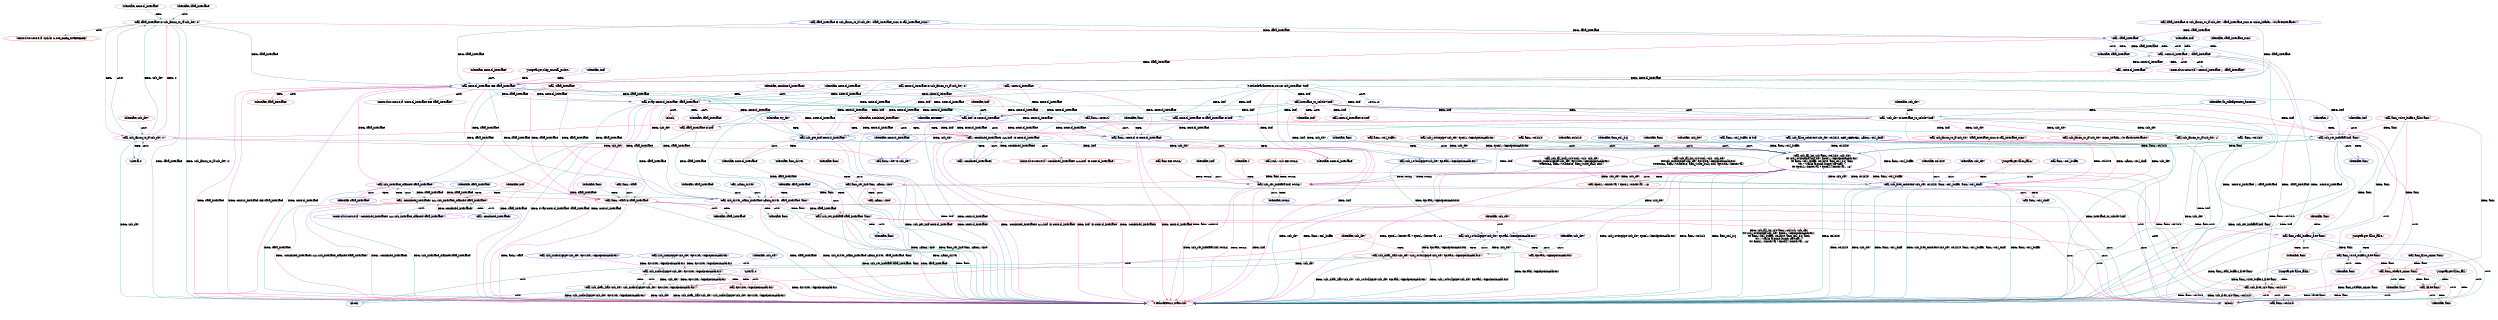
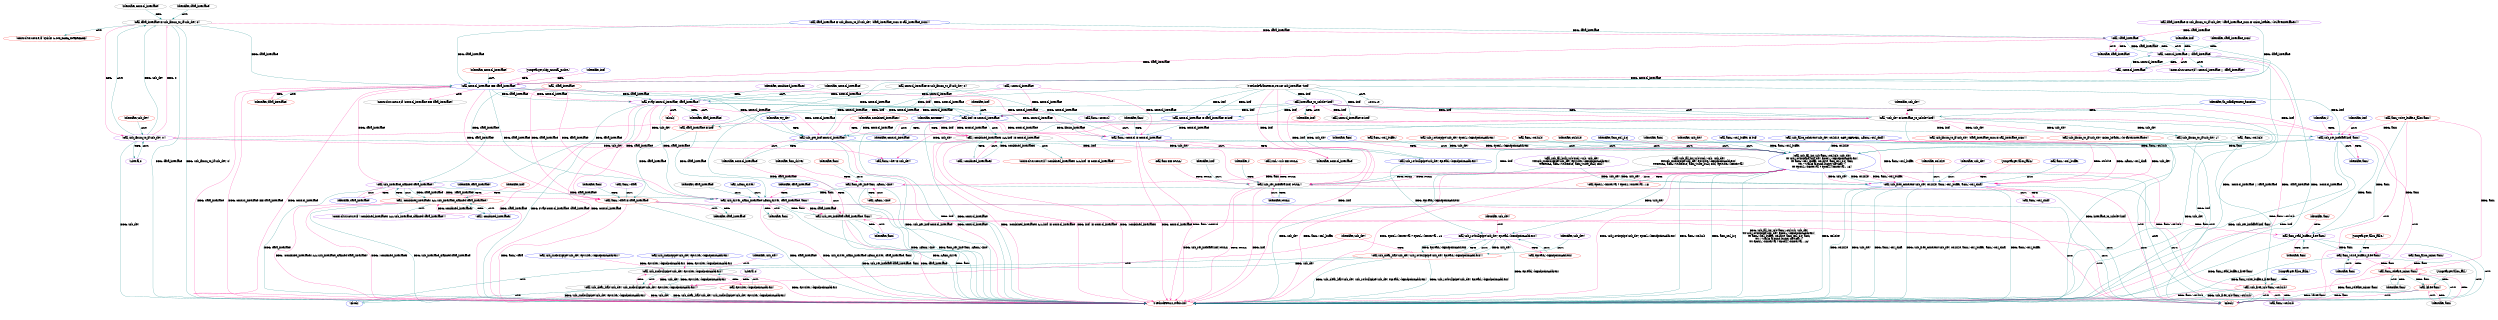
(1071, 128) -> (1071, 128)
(460, 193) -> (460, 193)
